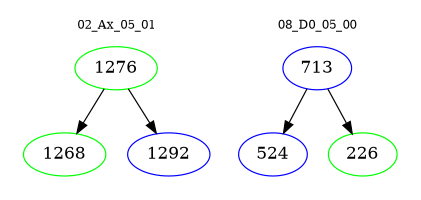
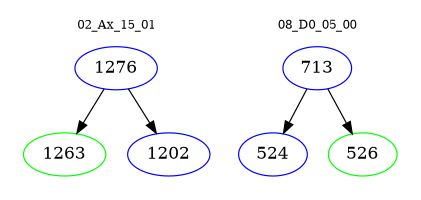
(117, 26) -> (117, 26)
(116, 68) -> (116, 68)
(65, 154) -> (65, 154)
(169, 154) -> (169, 154)
(363, 154) -> (363, 154)
